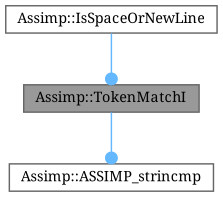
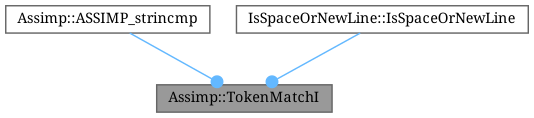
(111, 19) -> (382, 19)
(111, 132) -> (171, 56)
